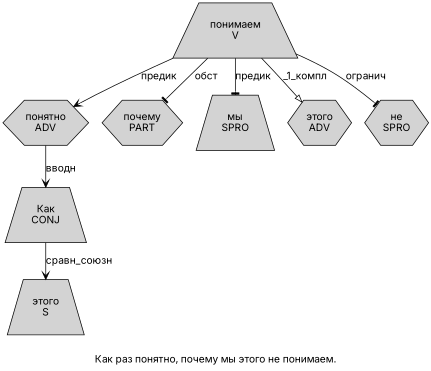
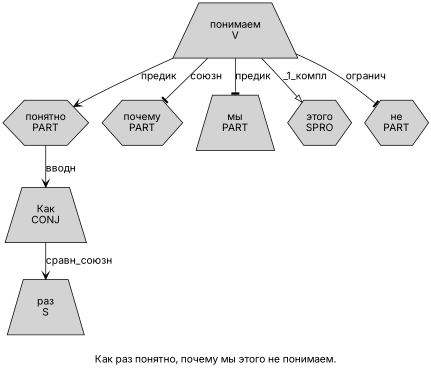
(206, 77) -> (206, 77)
(46, 123) -> (46, 123)
(235, 123) -> (235, 123)
(320, 123) -> (320, 123)
(397, 123) -> (397, 123)
(46, 307) -> (46, 307)
